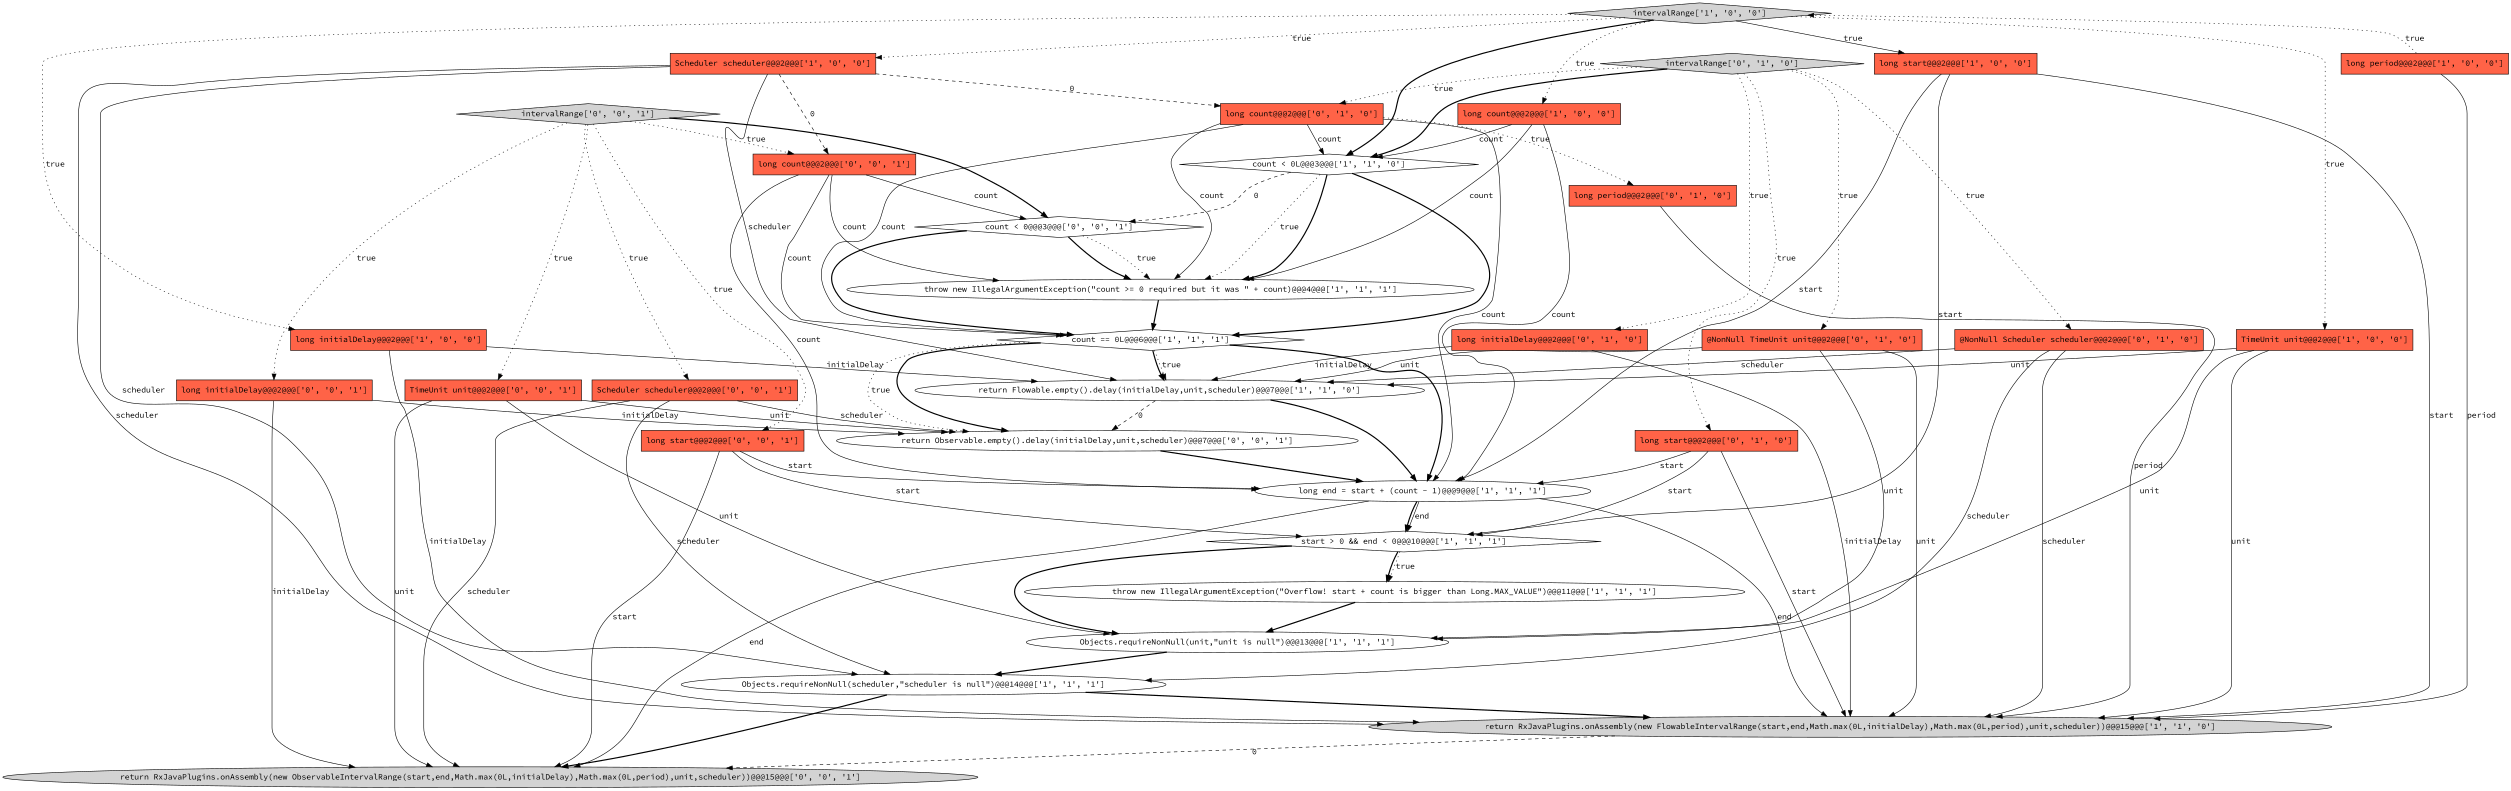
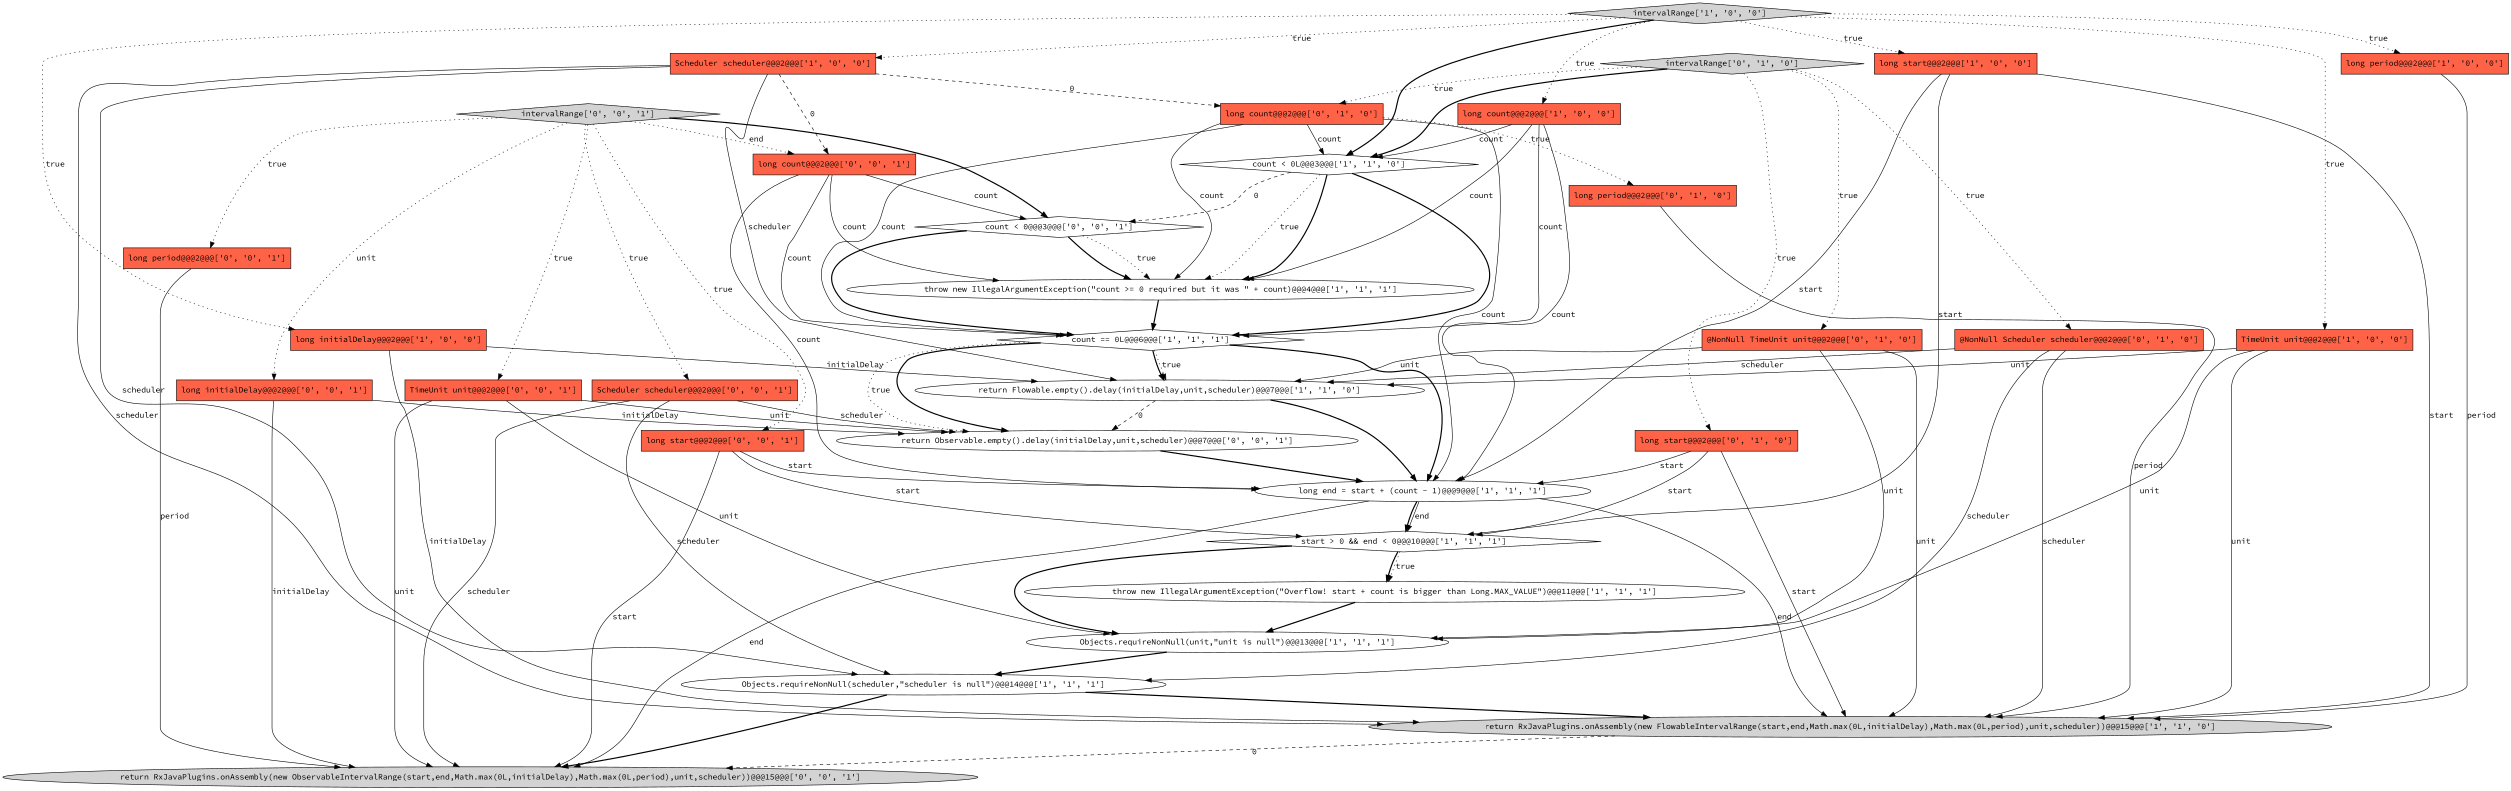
(2118, 21) -> (2111, 19)
(1817, 37) -> (1817, 37)
(756, 139) -> (756, 139)
none -> (207, 258)
(366, 258) -> (366, 258)
none -> (1524, 320)
(1550, 340) -> none
